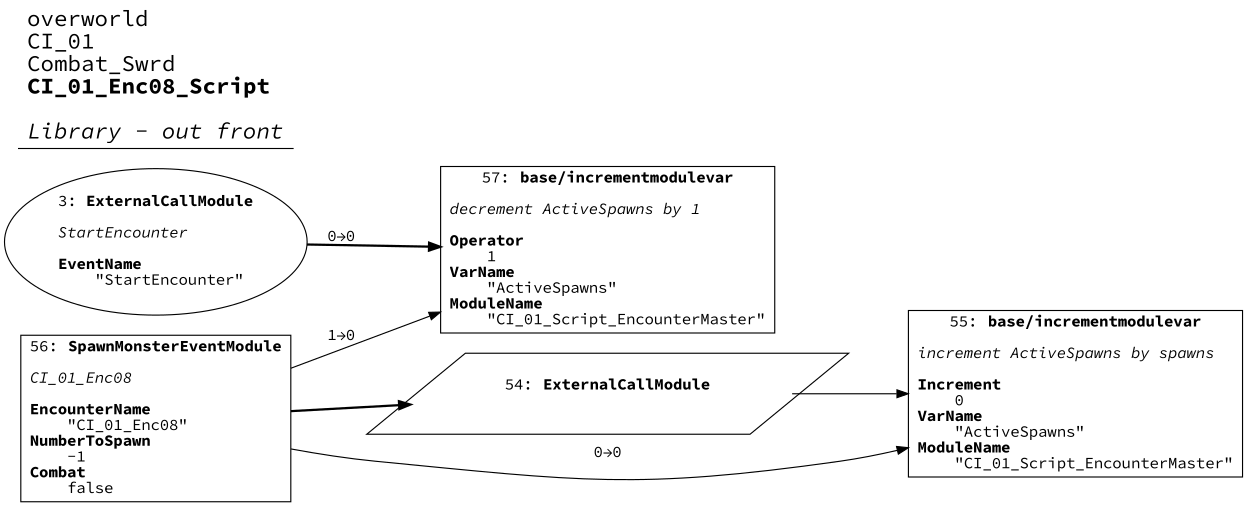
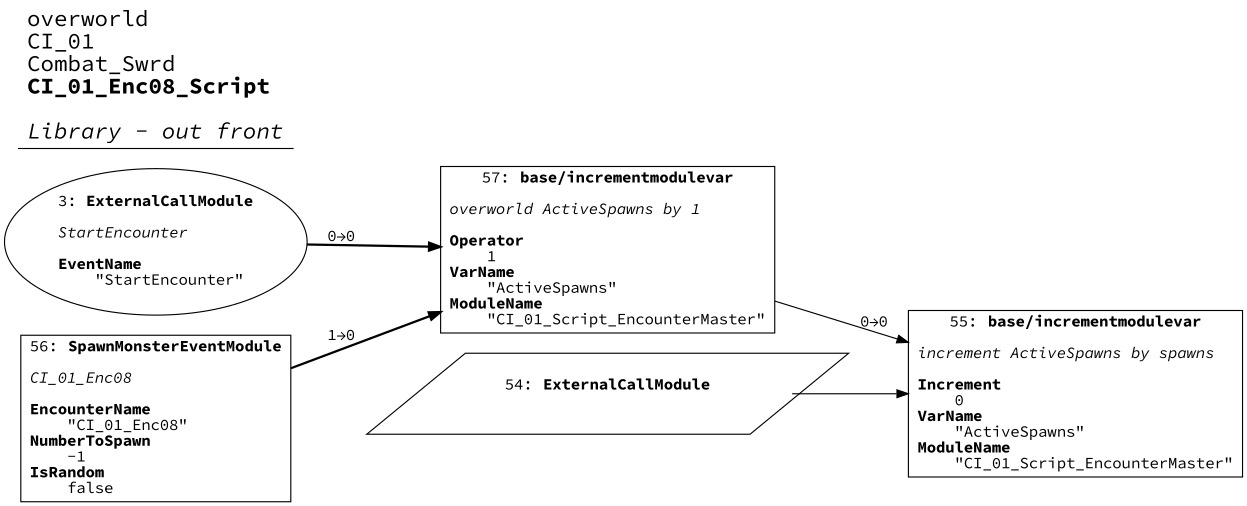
(575, 209) -> (575, 209)
(360, 342) -> (360, 342)
(345, 408) -> none
(58, 472) -> (68, 472)
(594, 479) -> (836, 320)
